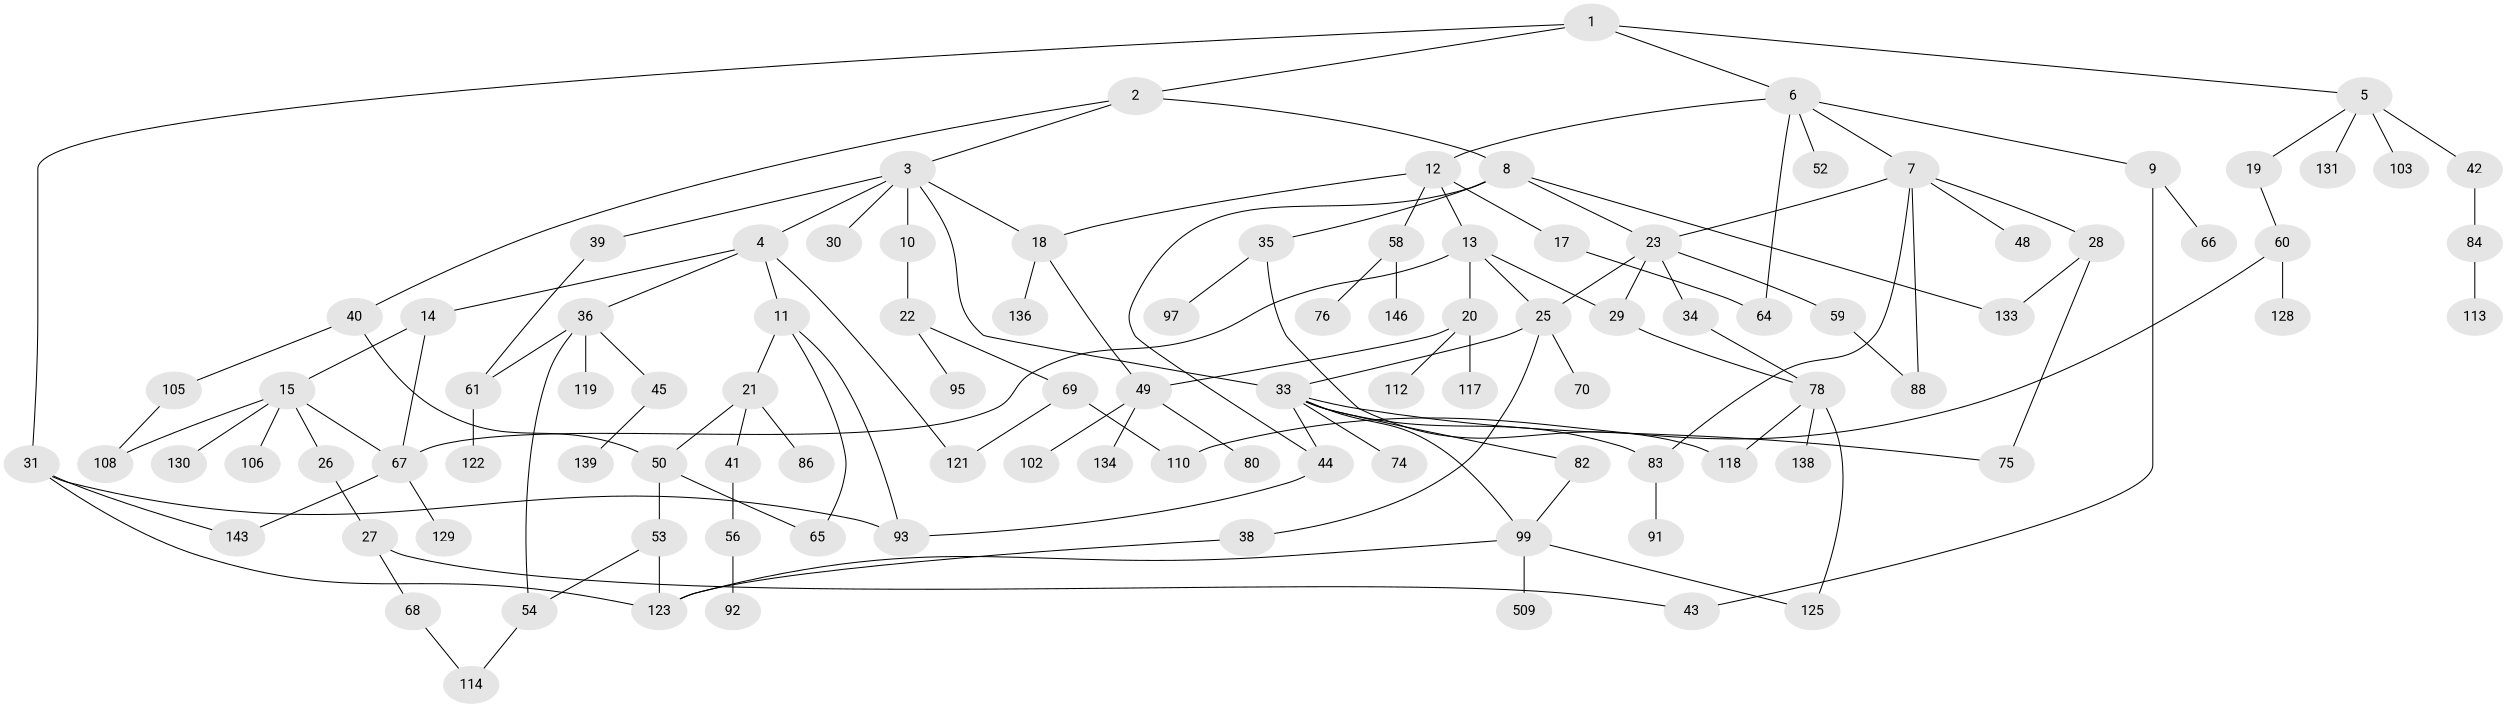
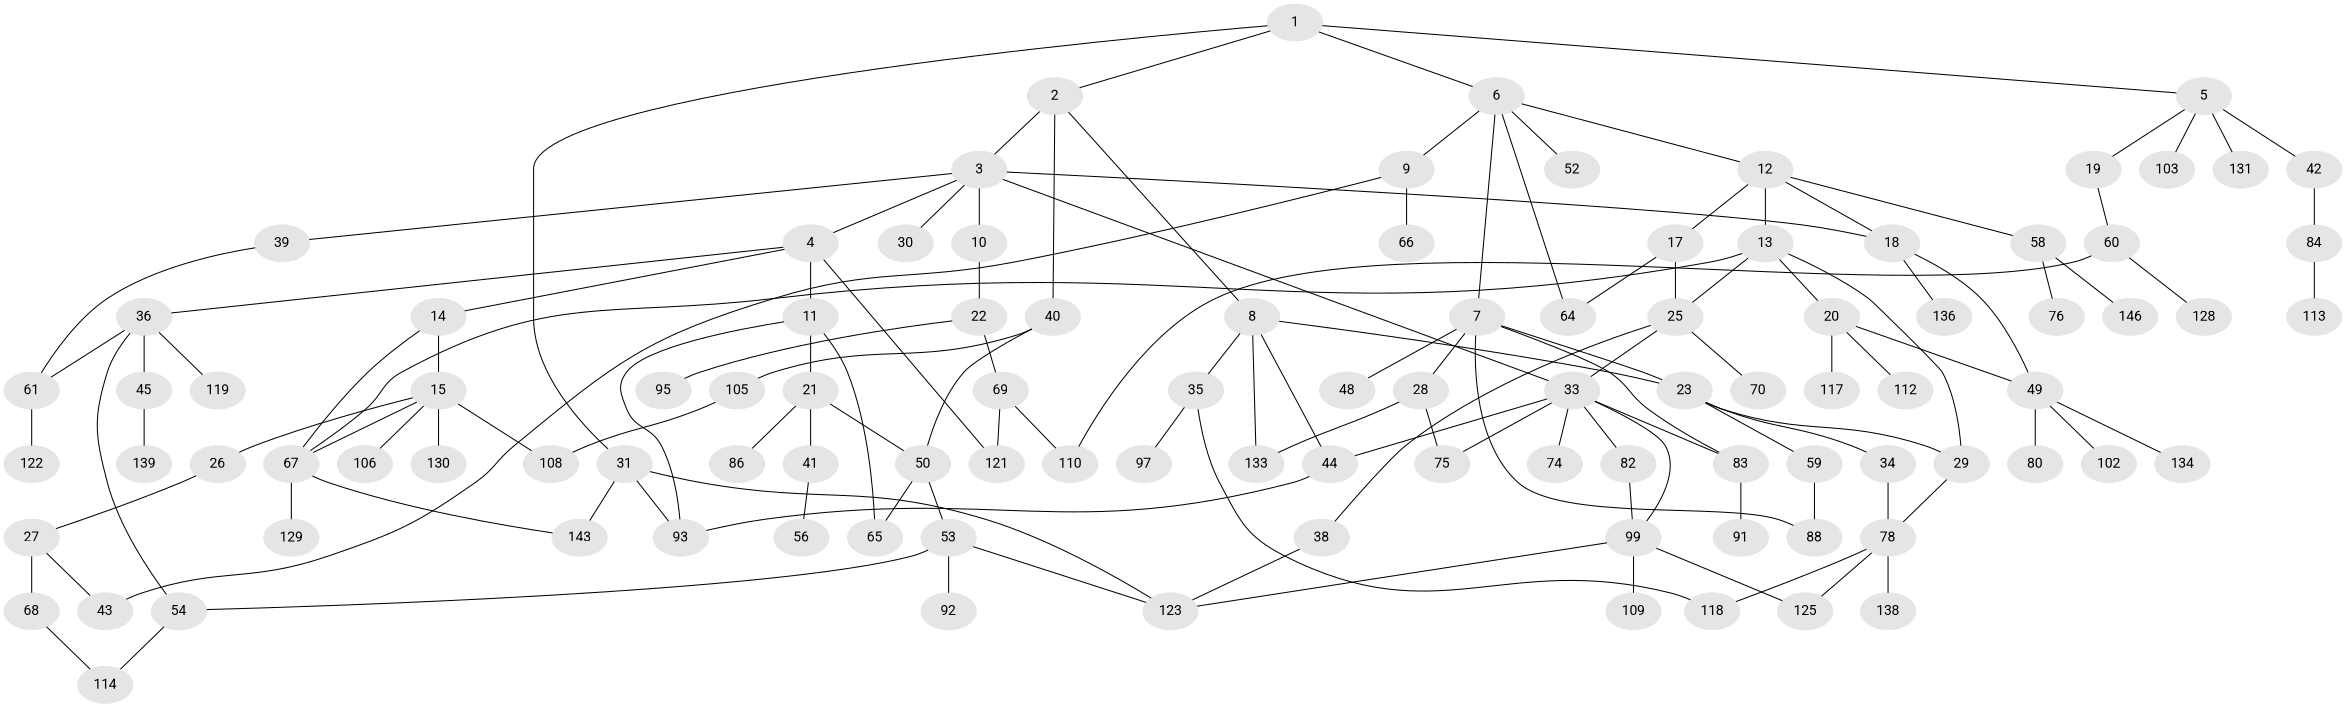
(1599, 280) -> (1675, 280)
(733, 575) -> (949, 575)
(1524, 611) -> (1634, 611)
